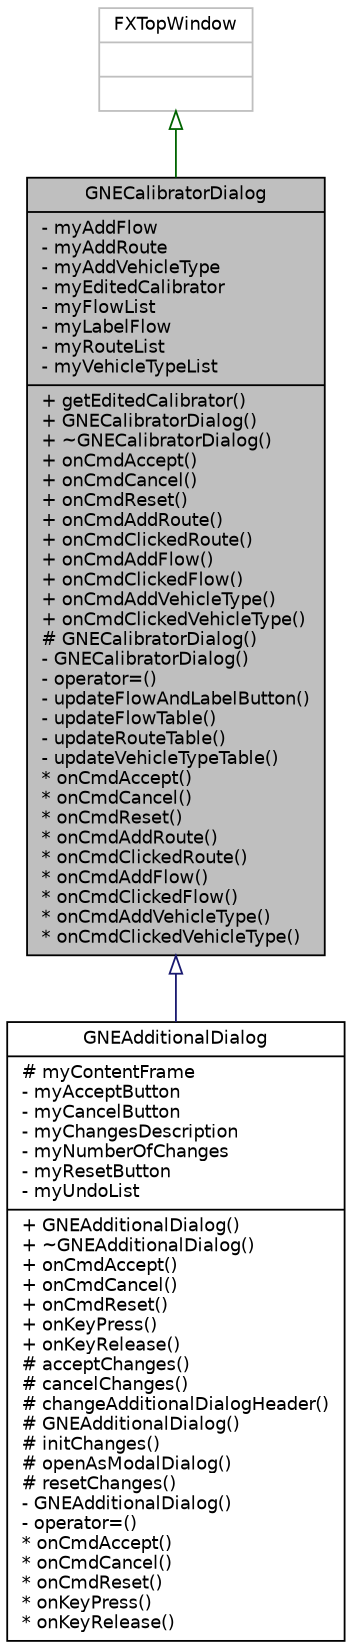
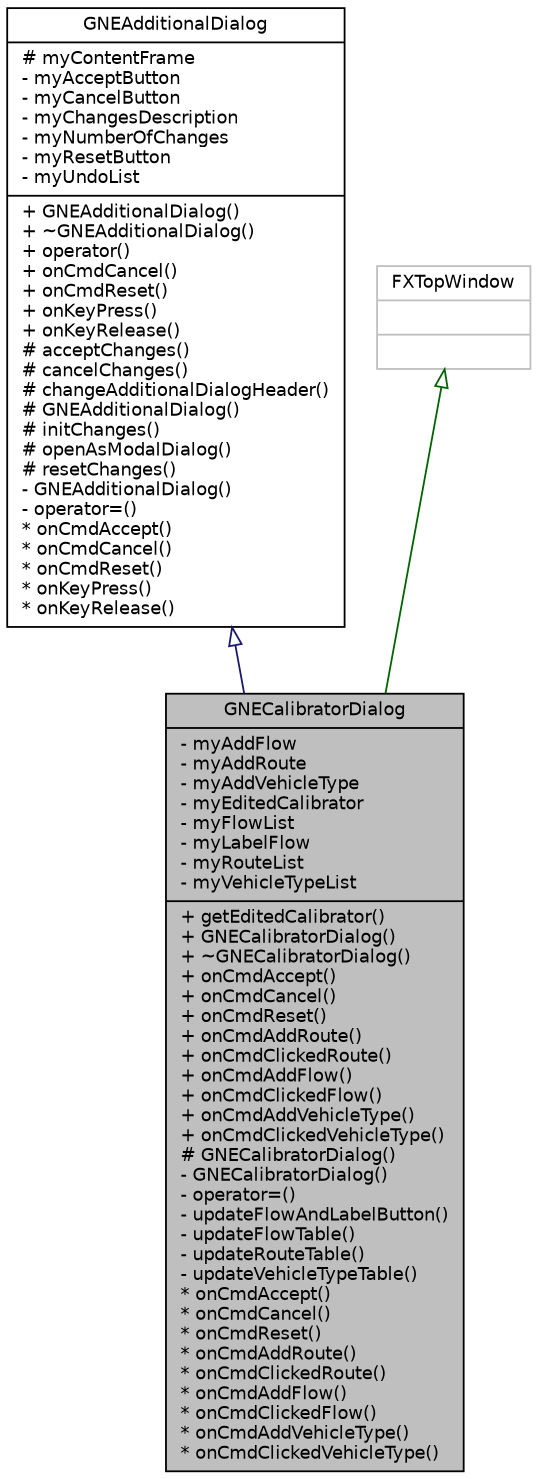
(176, 998) -> (240, 669)
(100, 1266) -> (77, 252)
